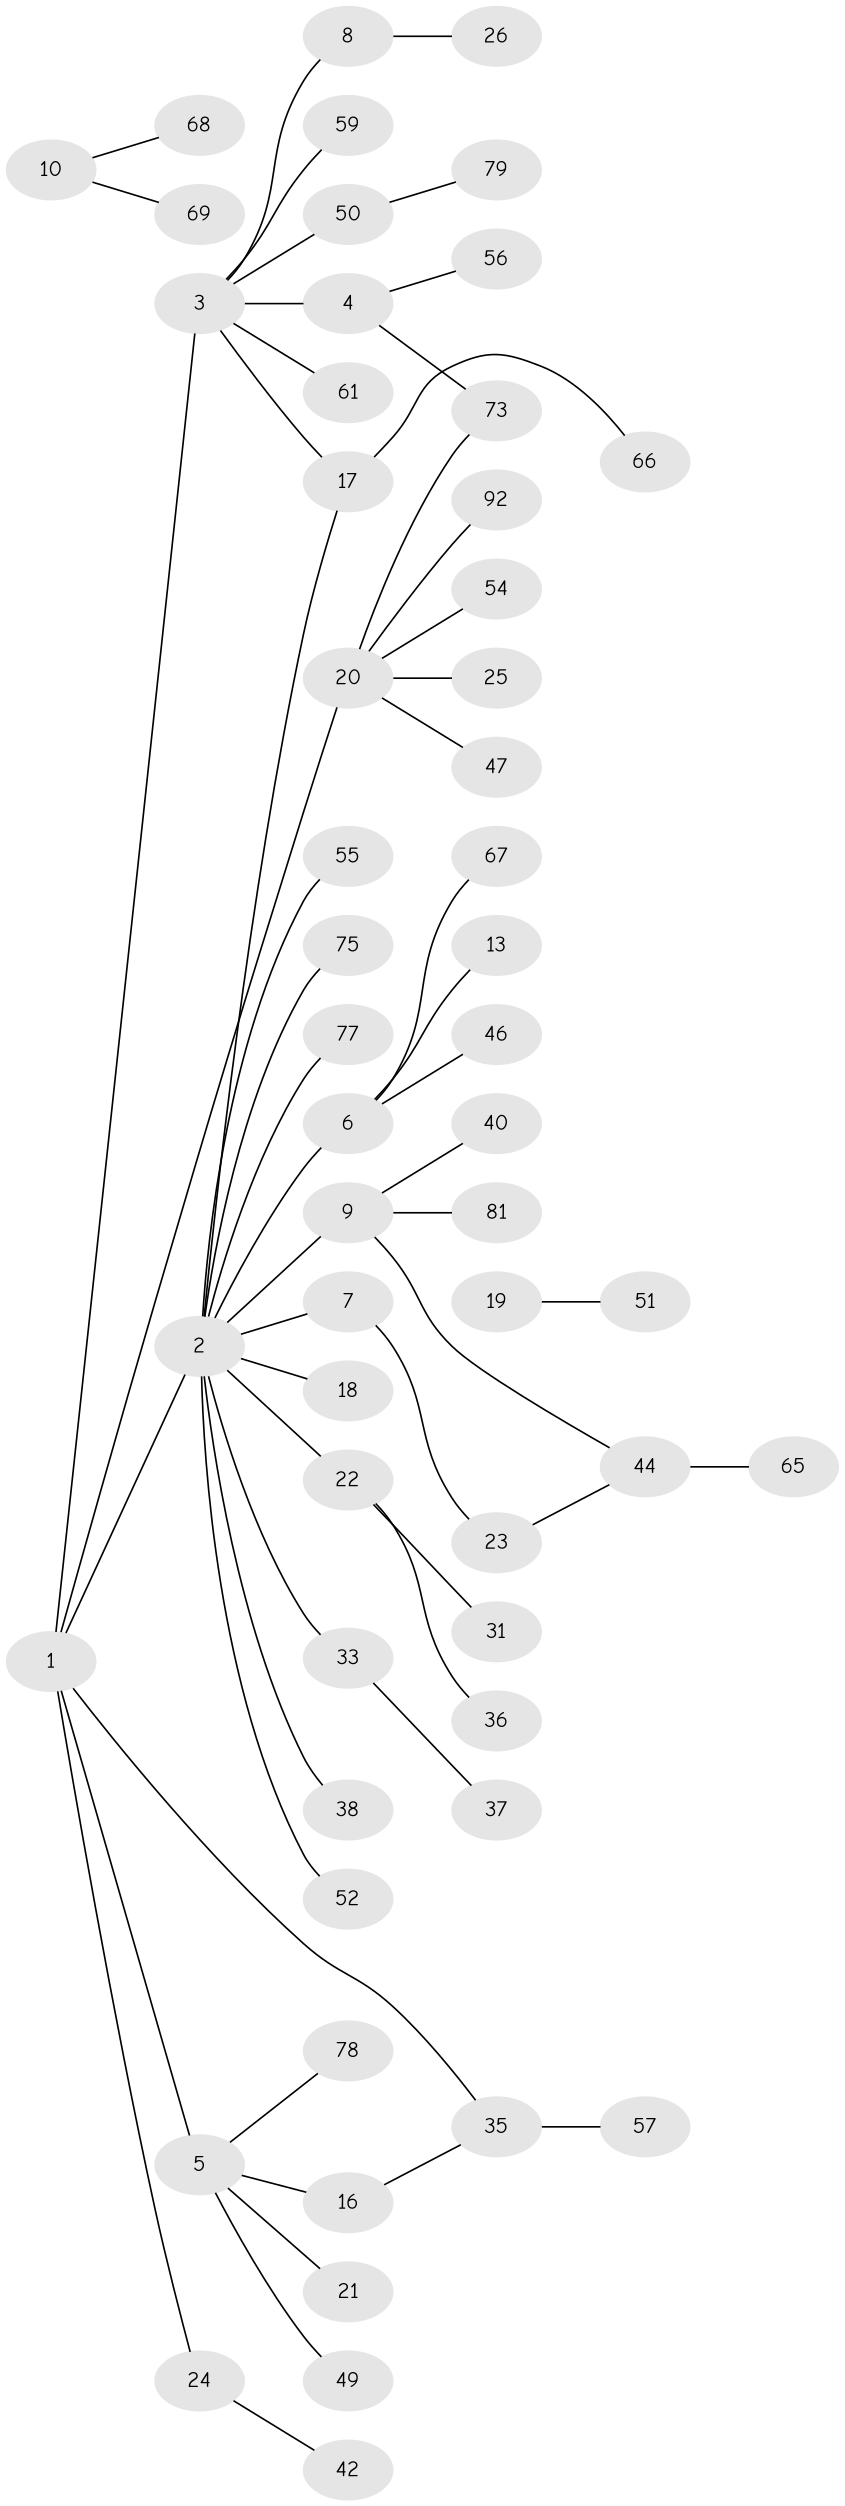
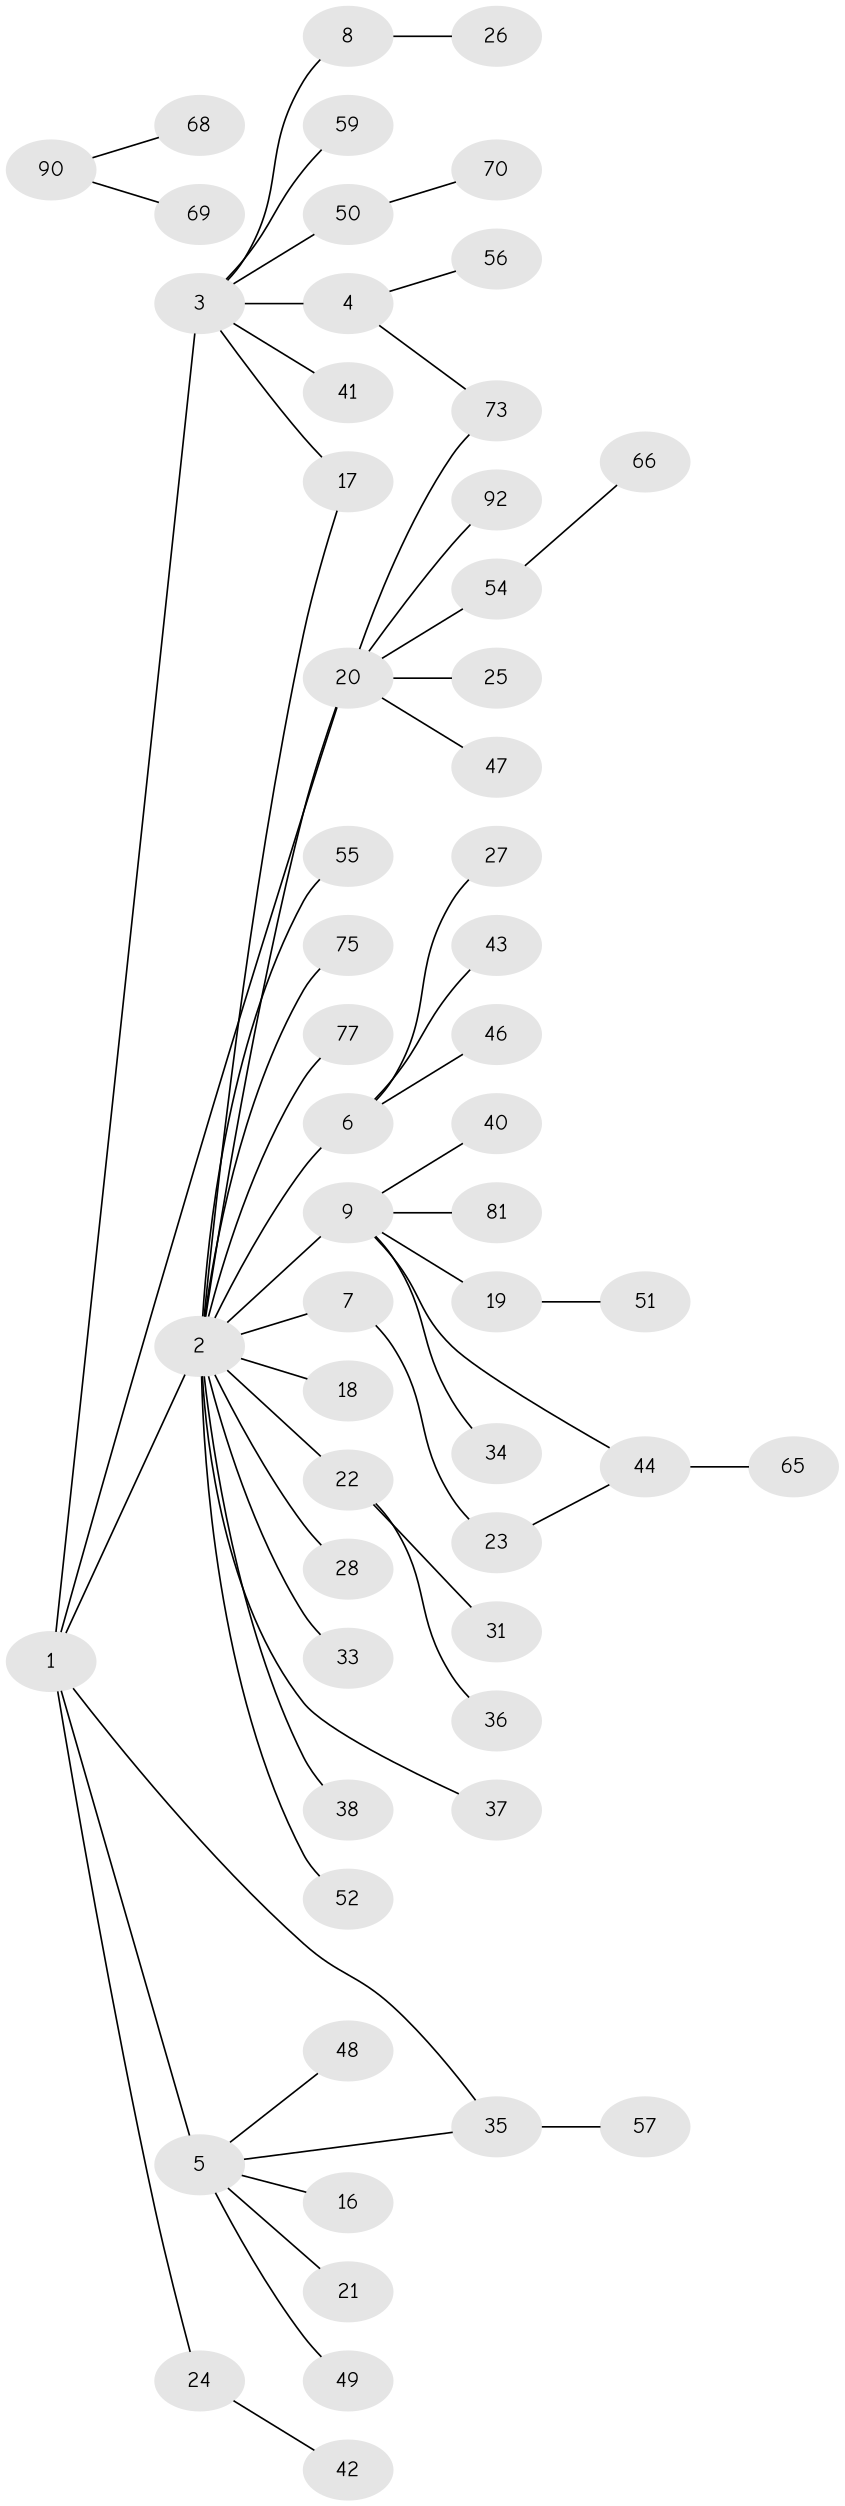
(51, 170) -> (51, 170)
(497, 170) -> (497, 170)
(491, 355) -> (571, 525)
(348, 393) -> (348, 393)
(497, 856) -> (497, 856)
(497, 945) -> (497, 945)
none -> (259, 1009)
none -> (422, 1257)
none -> (497, 1454)
none -> (348, 1569)
(422, 1734) -> (279, 1667)
(348, 2051) -> (348, 2051)
(423, 2165) -> (348, 2146)
